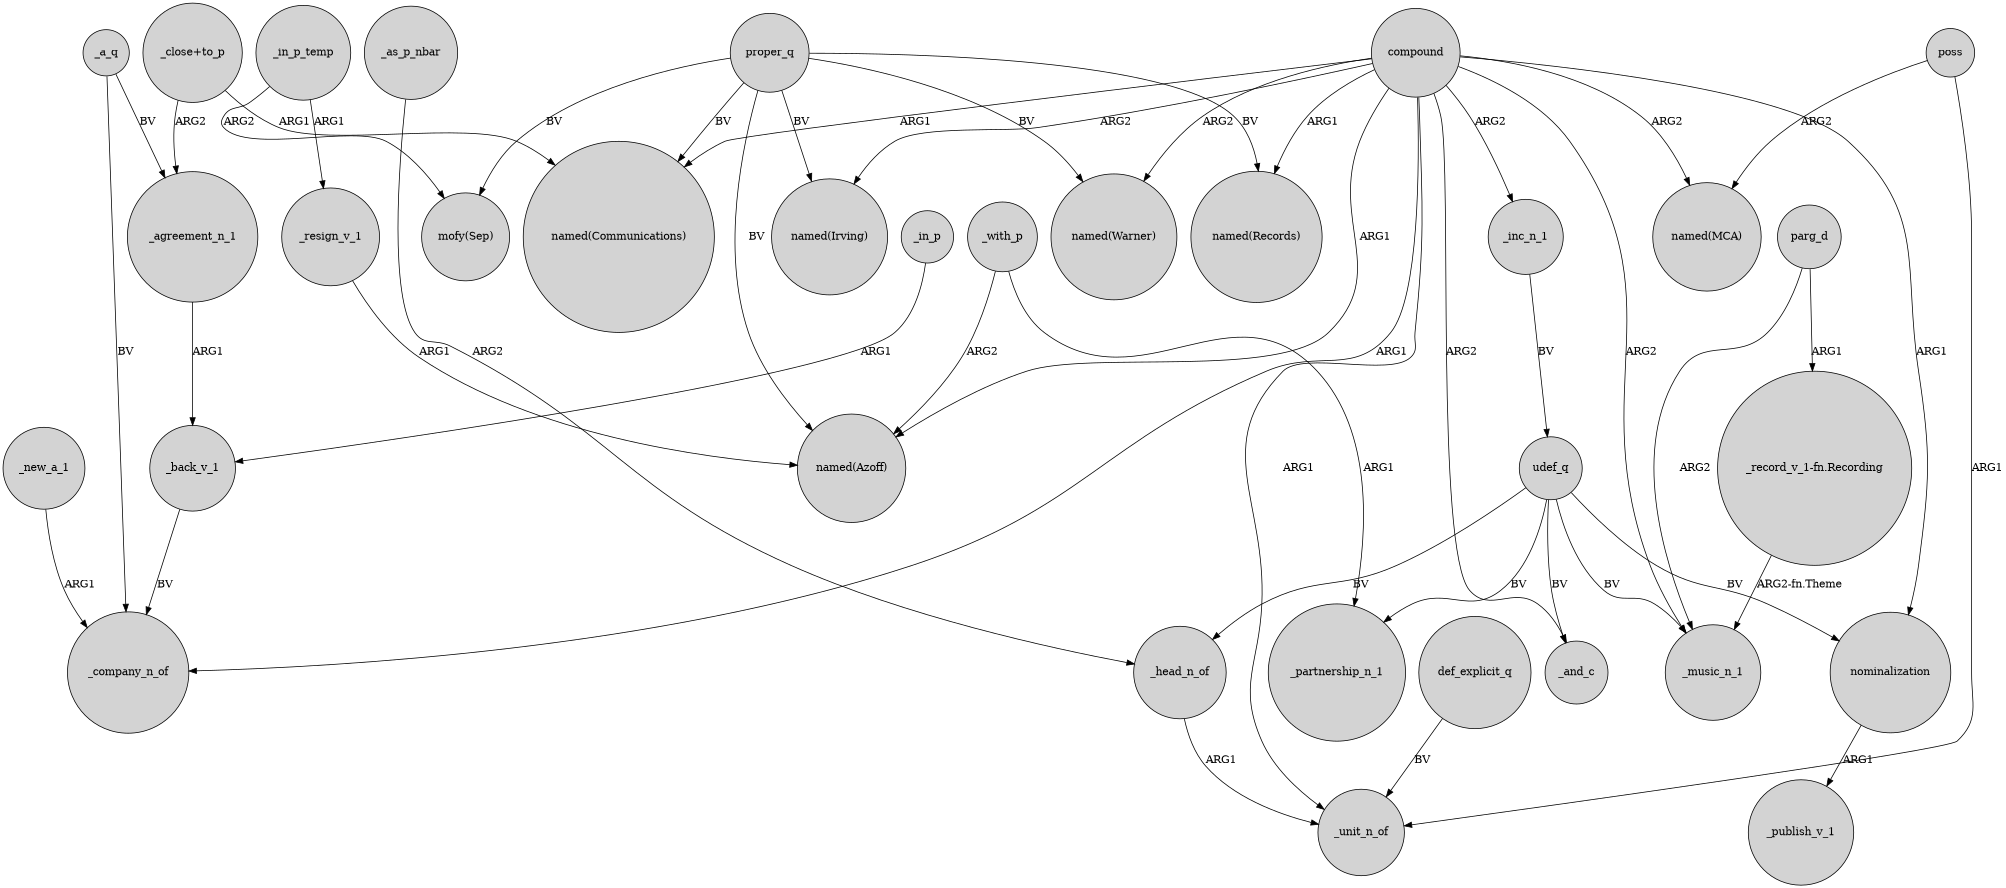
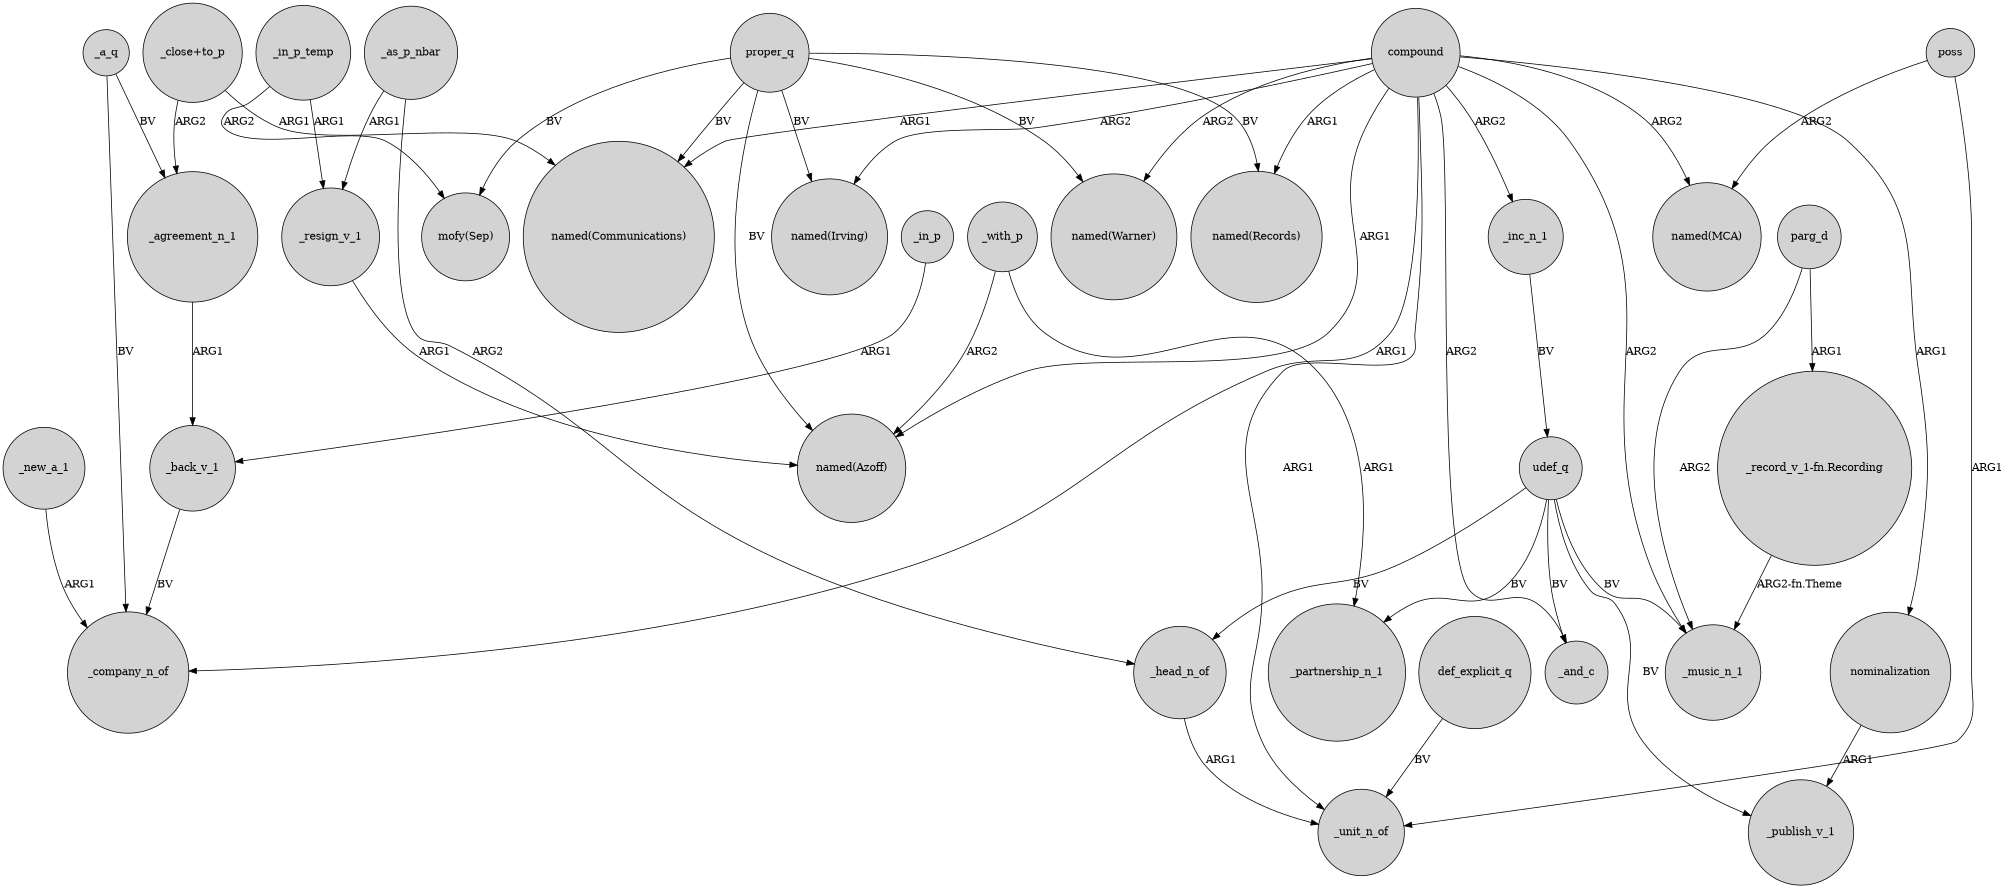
none -> (364, 128)
(1692, 582) -> (1629, 671)
